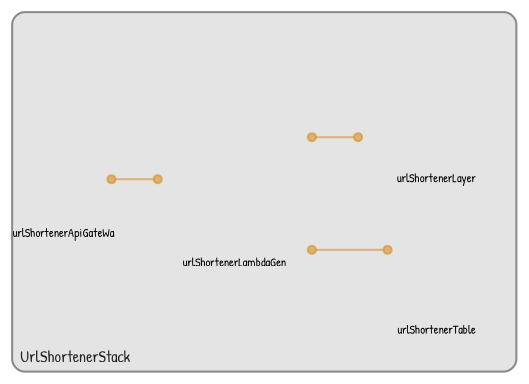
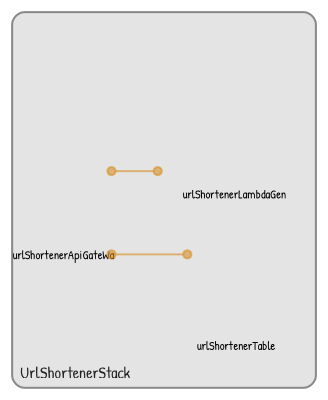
(435, 103) -> none
(350, 250) -> (149, 254)
